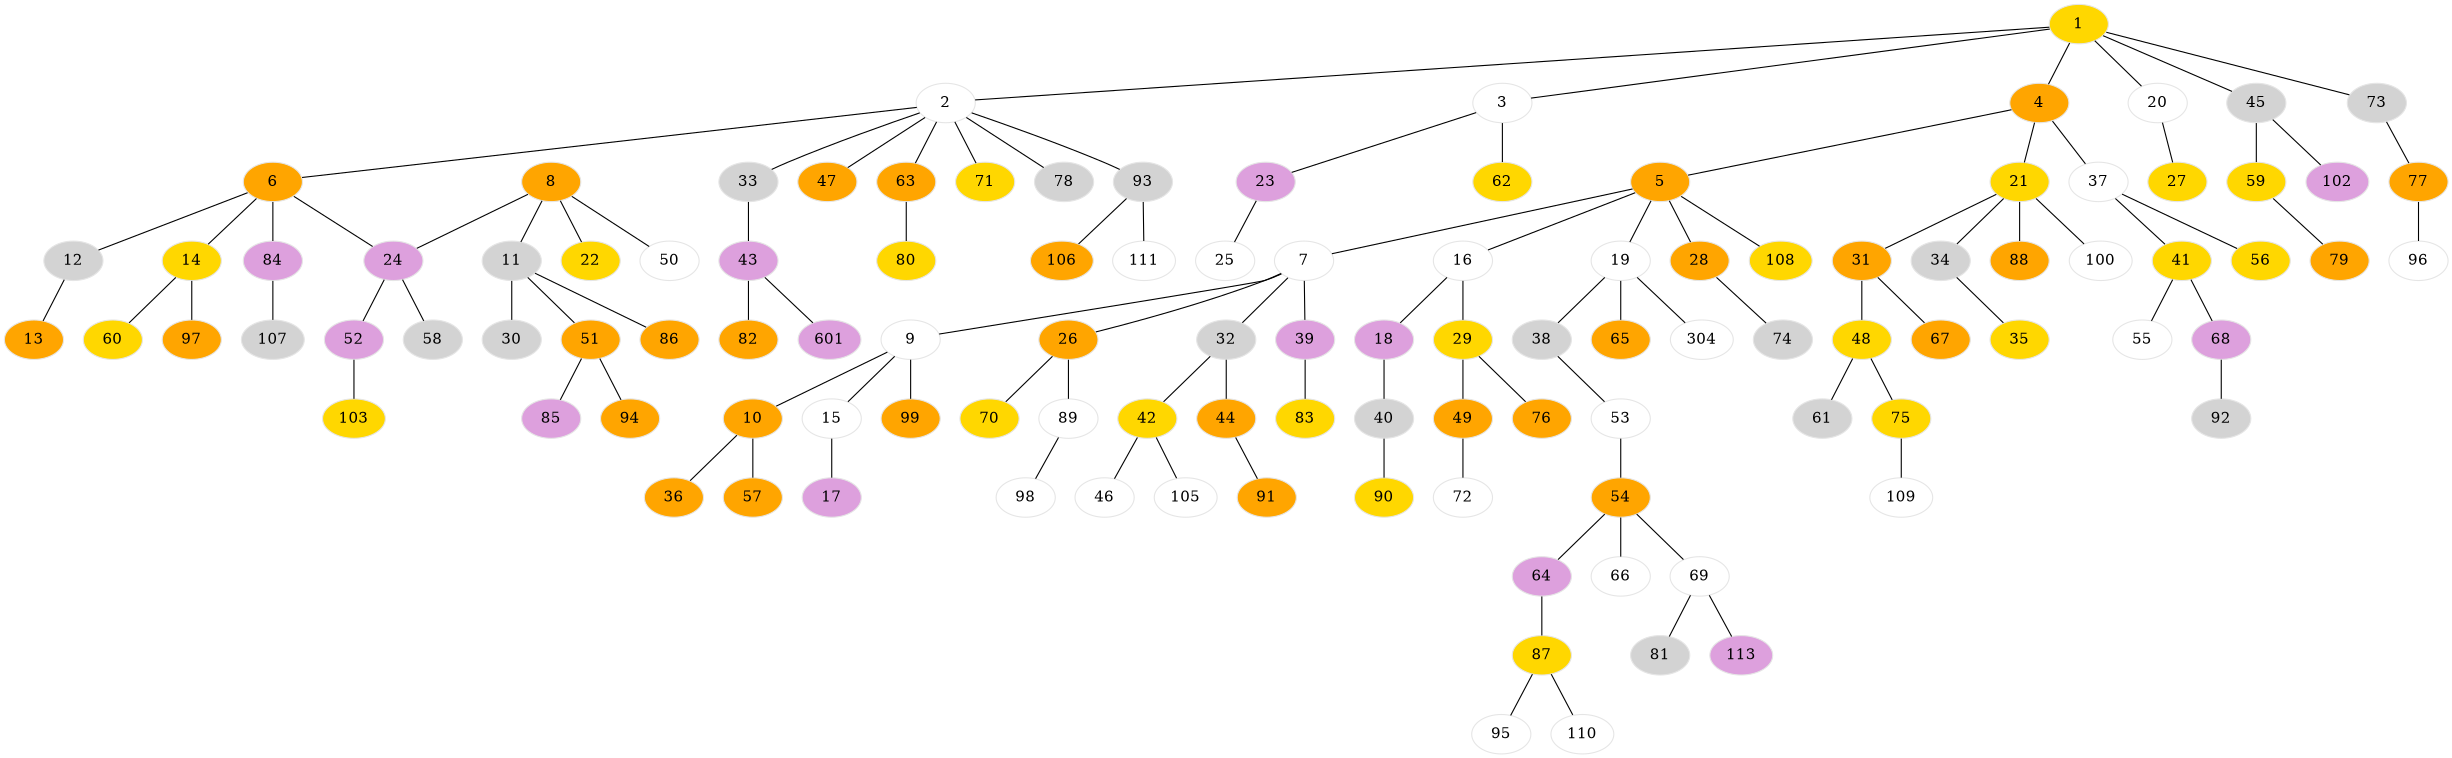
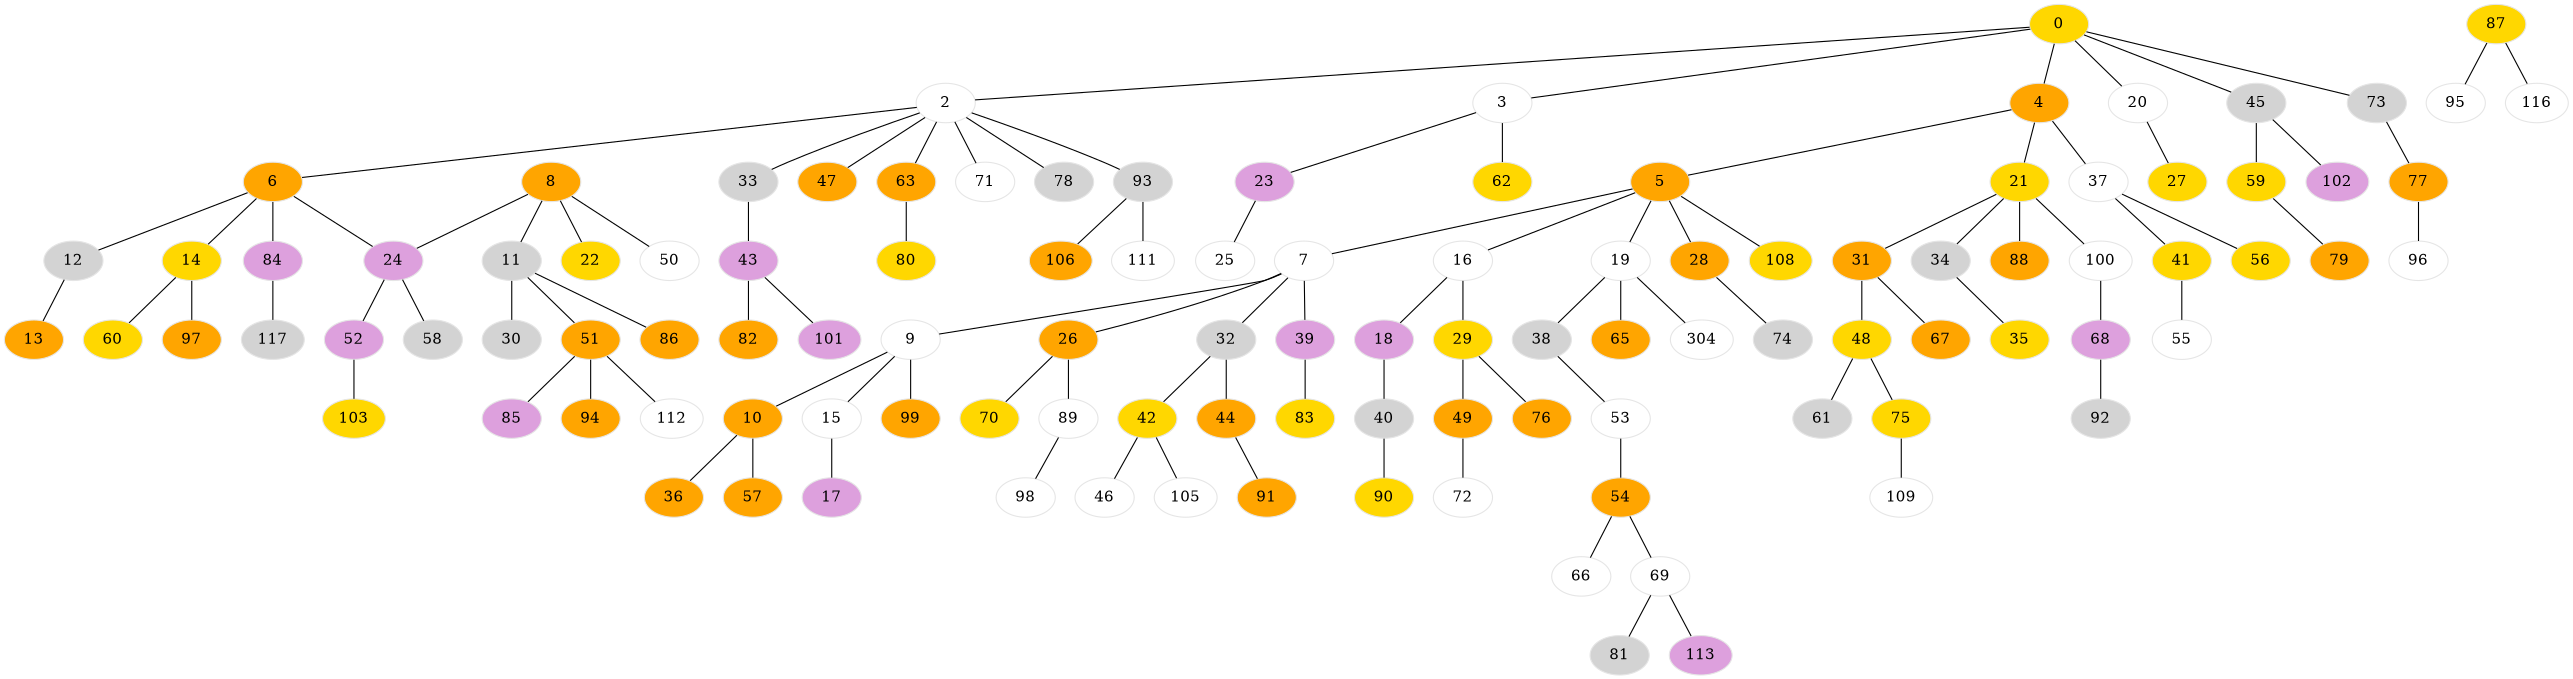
(2079, 24) -> (2059, 24)
(985, 182) -> (985, 182)
(2202, 300) -> (2101, 300)
(273, 340) -> (273, 340)
(830, 340) -> (830, 340)
none -> (672, 419)
(1542, 576) -> none
(1582, 734) -> (2537, 103)
